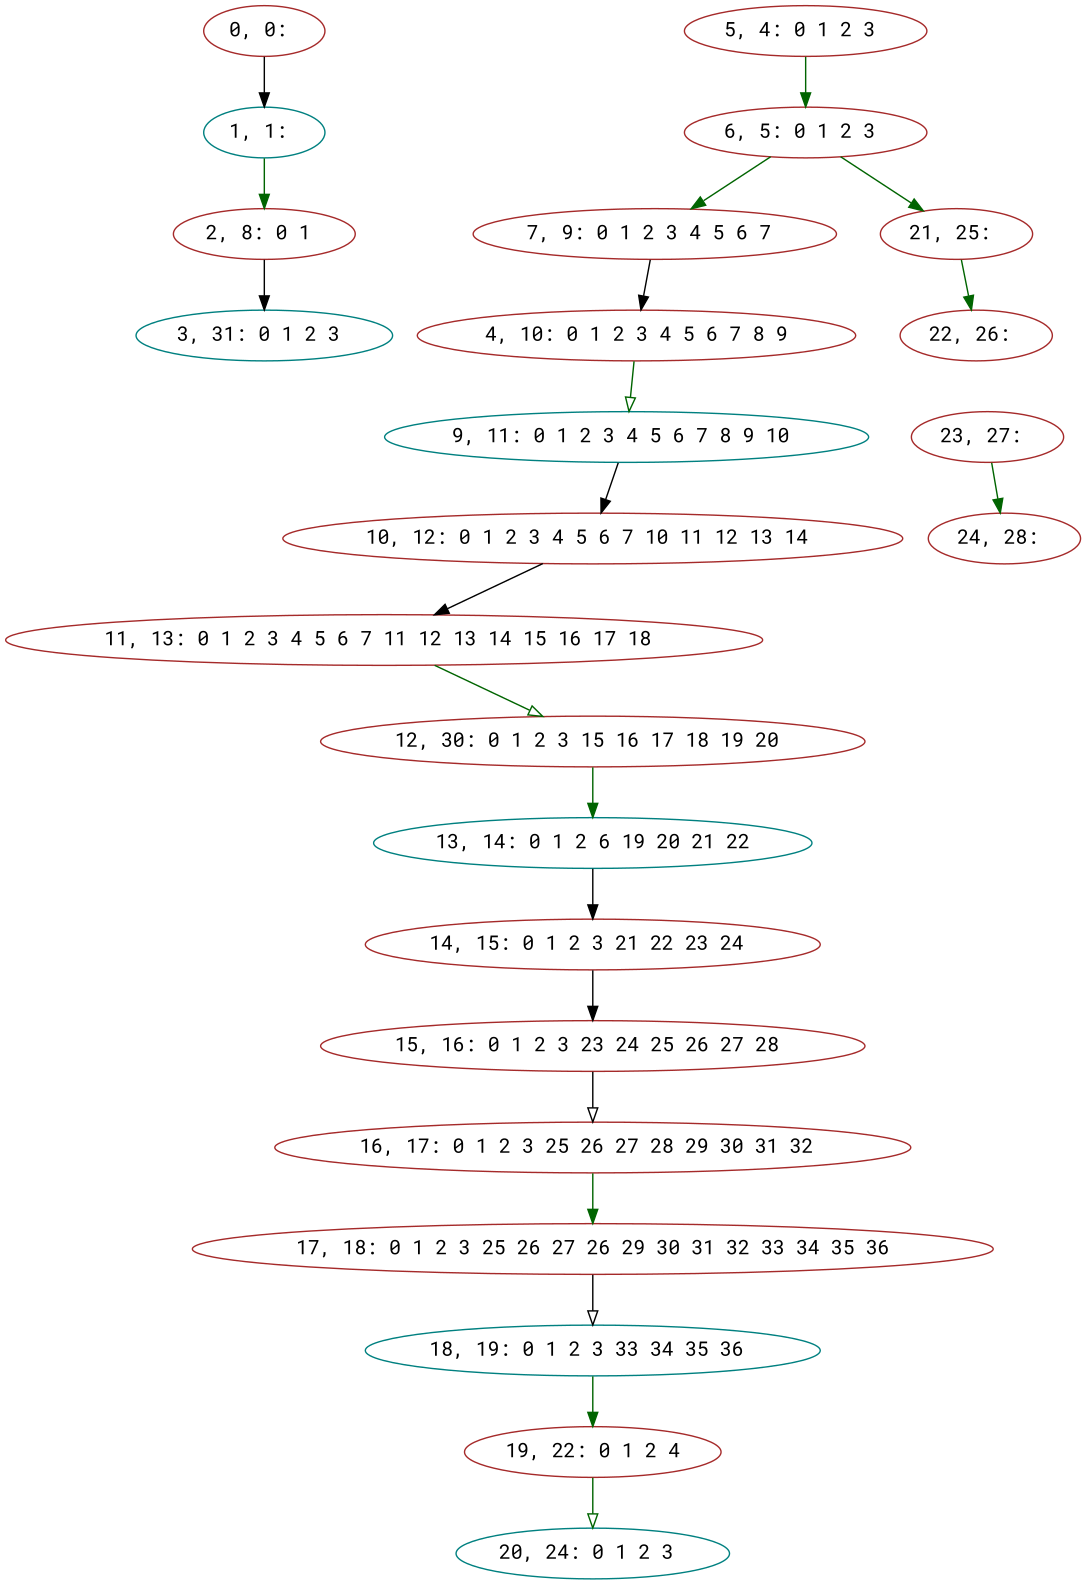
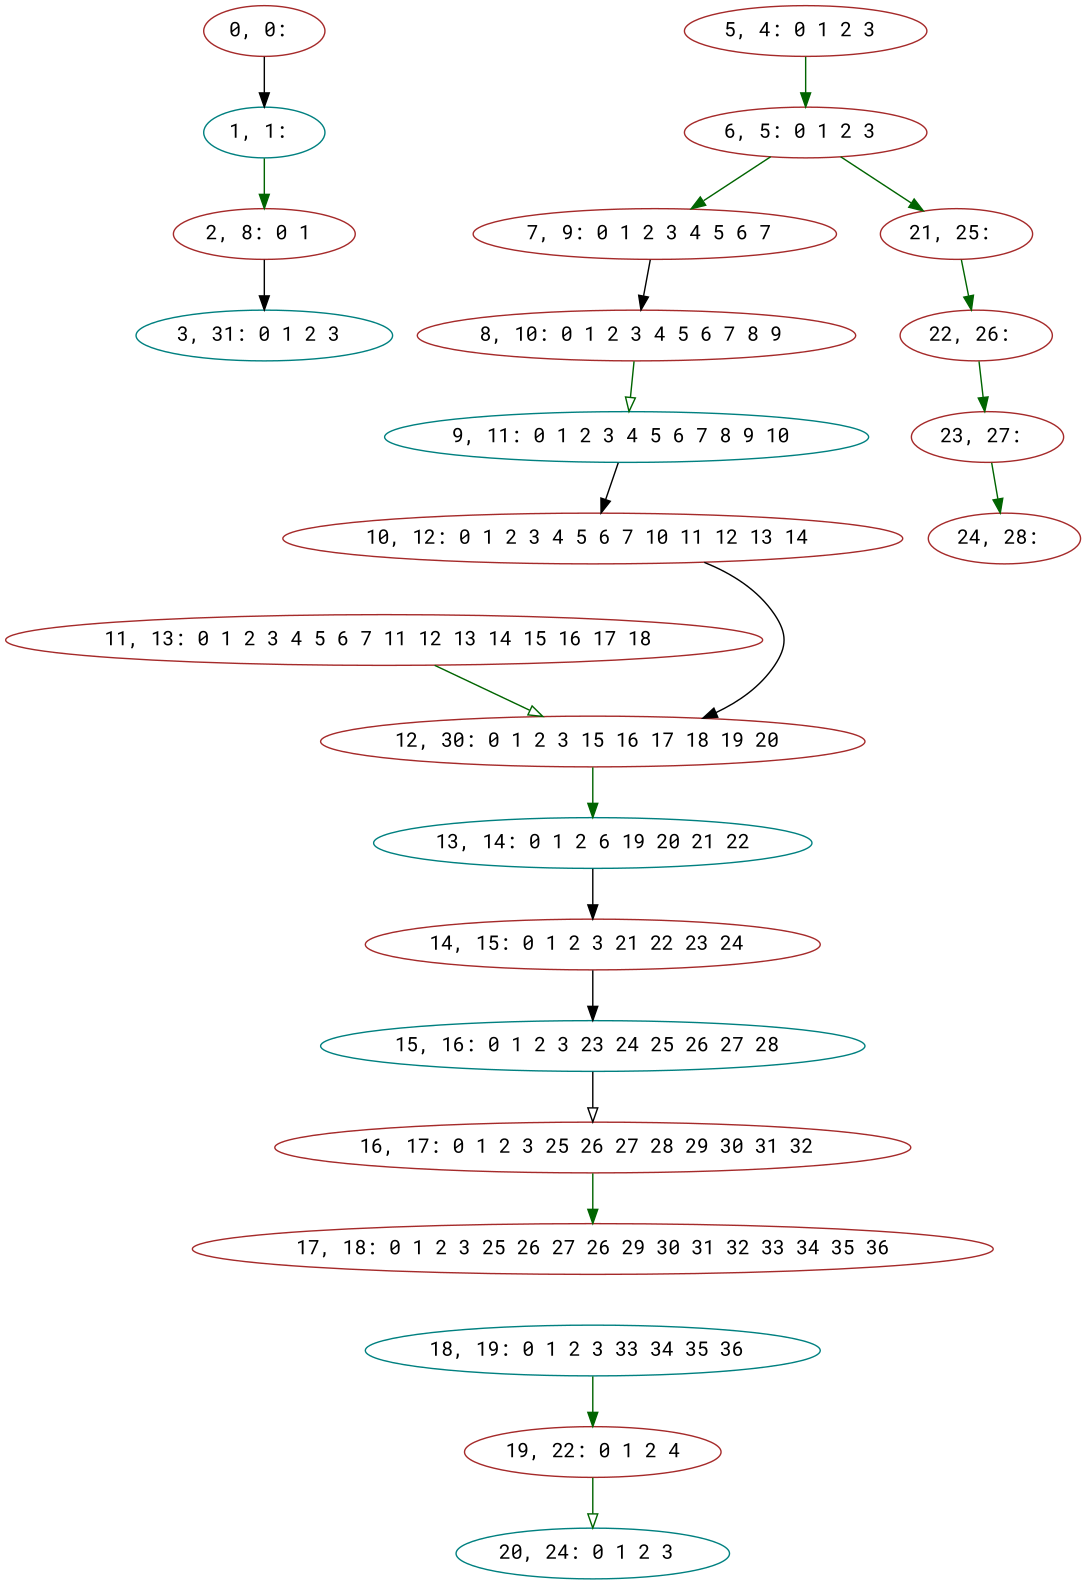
(636, 336) -> (636, 336)
none -> (981, 379)
(495, 586) -> (783, 634)
(593, 1046) -> (593, 1046)
(593, 1293) -> none
